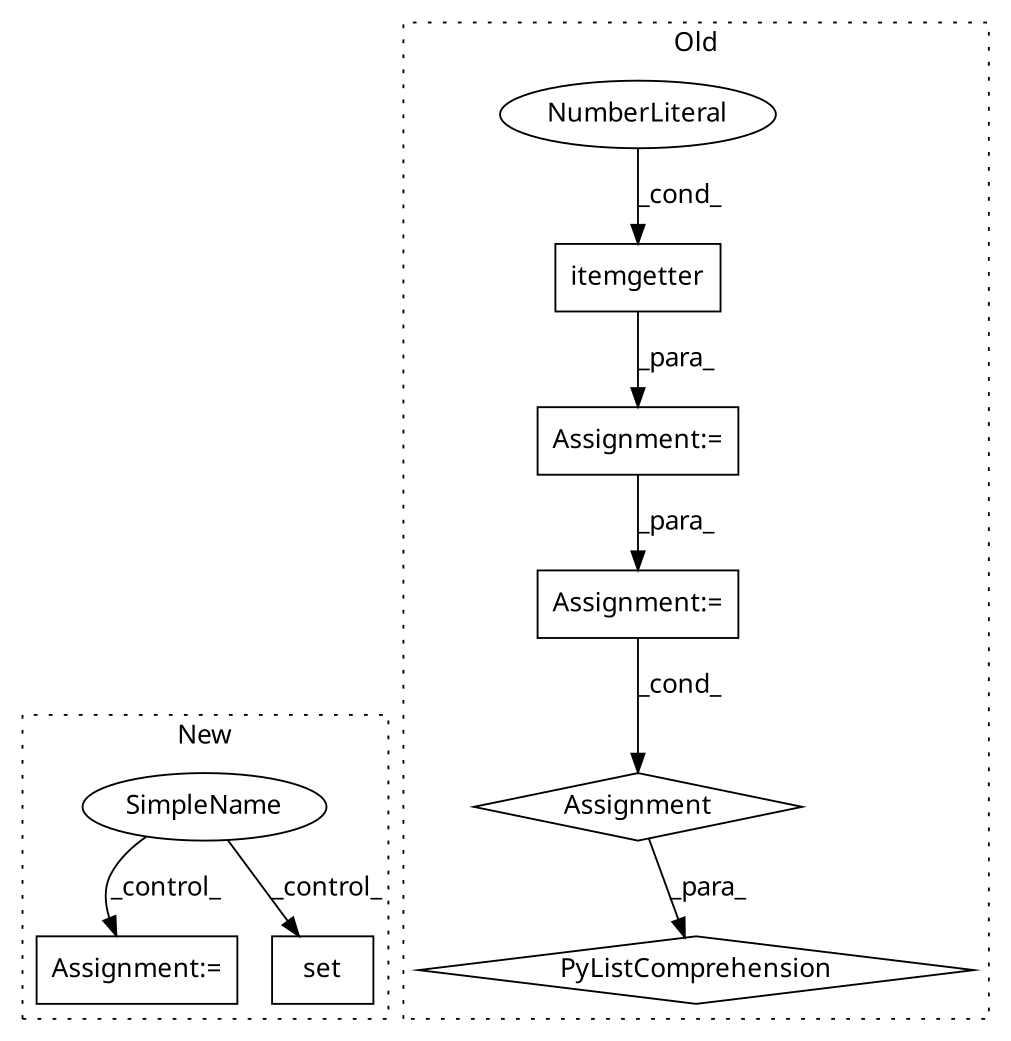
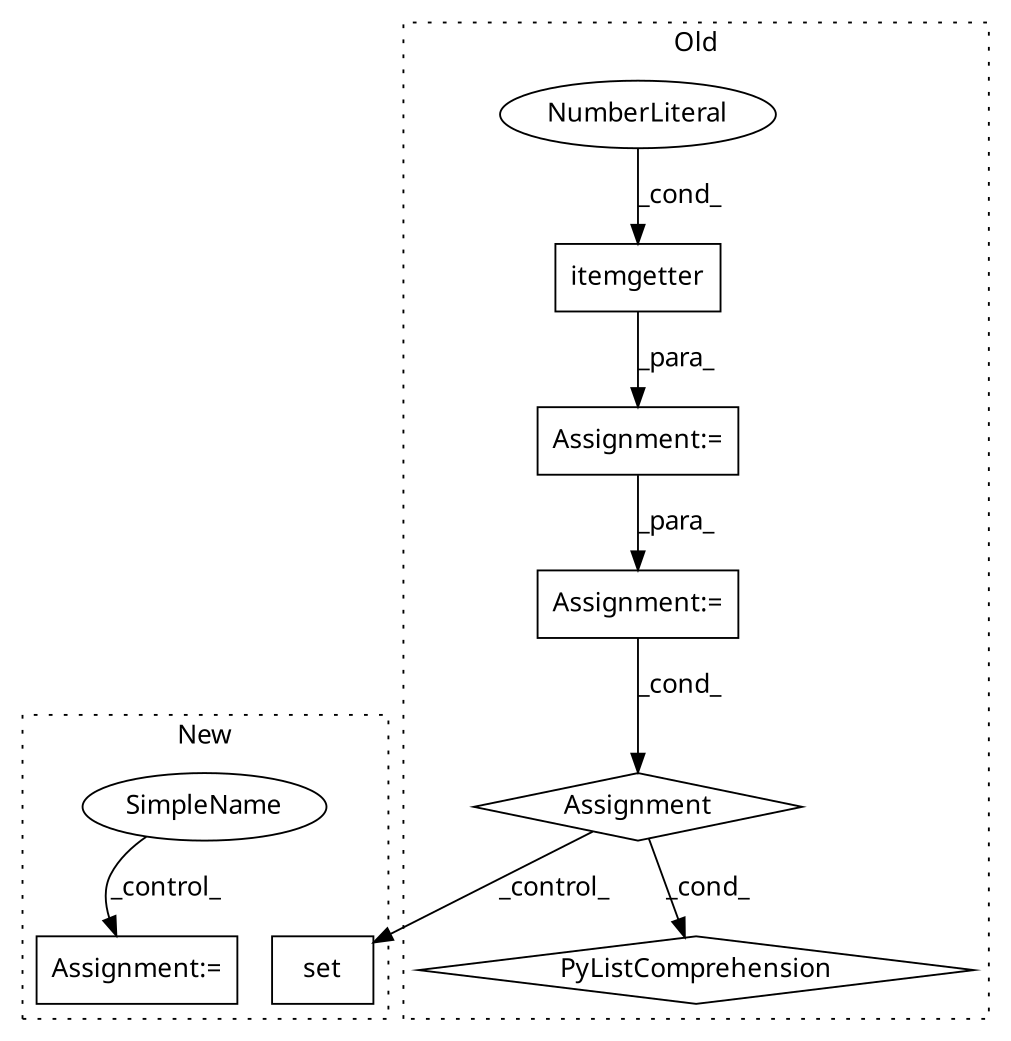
(258, 881) -> (492, 883)
(708, 888) -> (708, 888)
